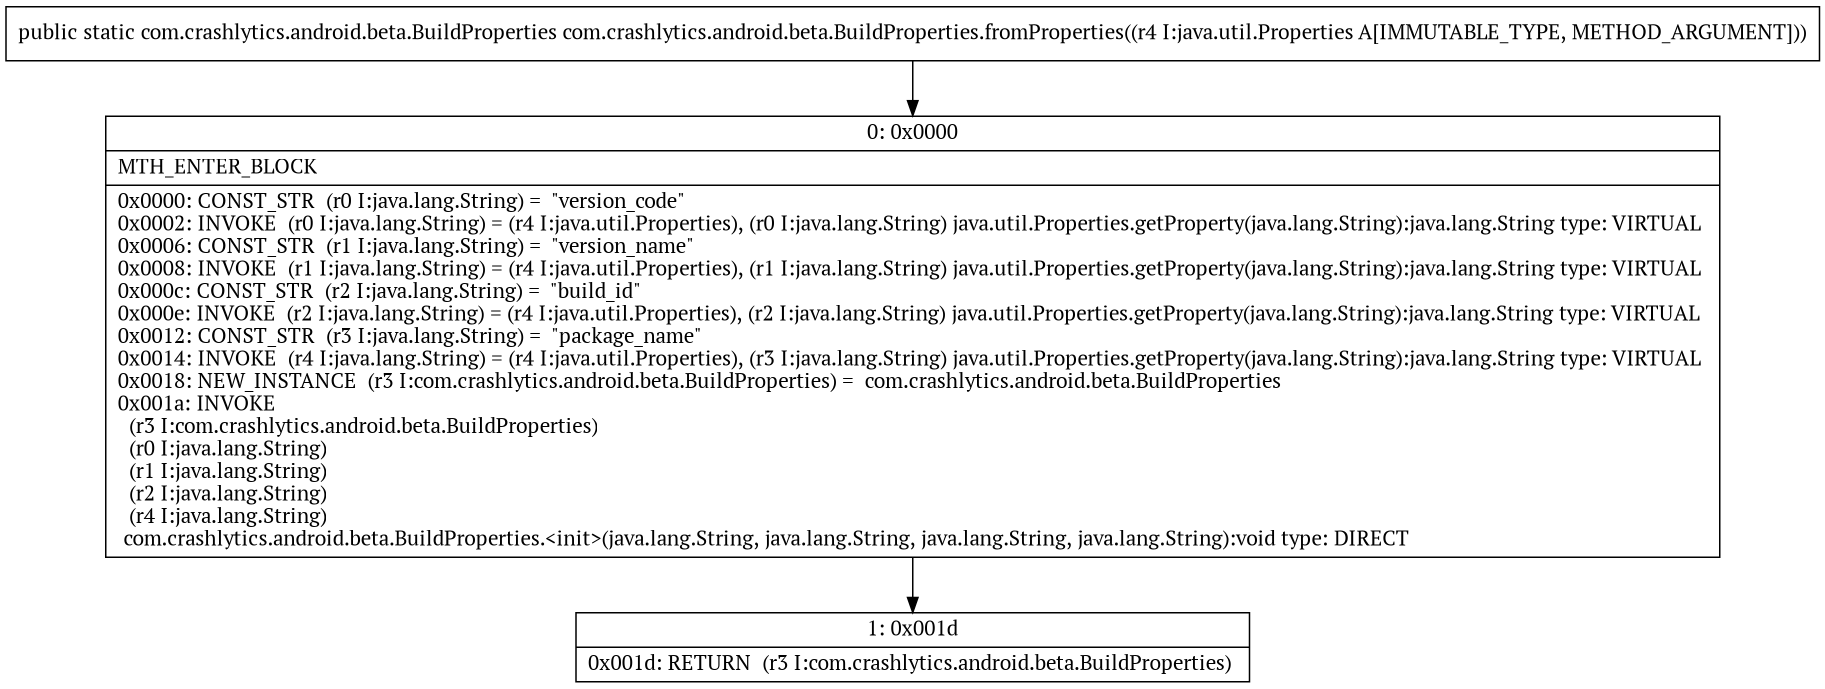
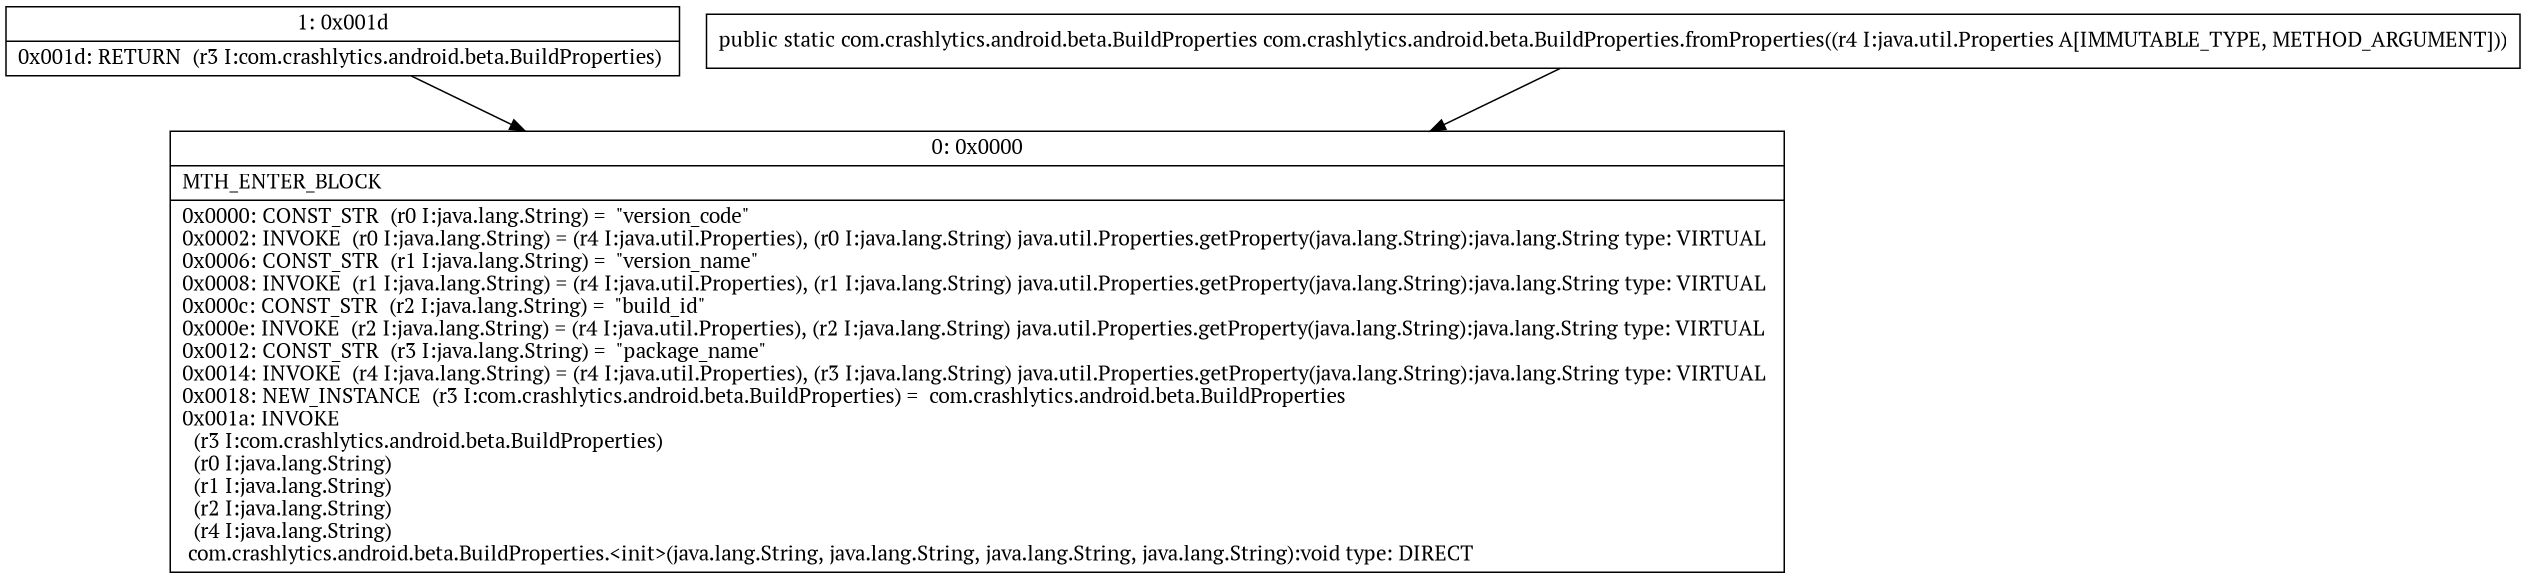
(913, 577) -> (461, 100)
